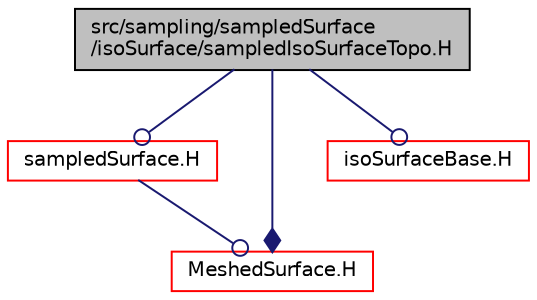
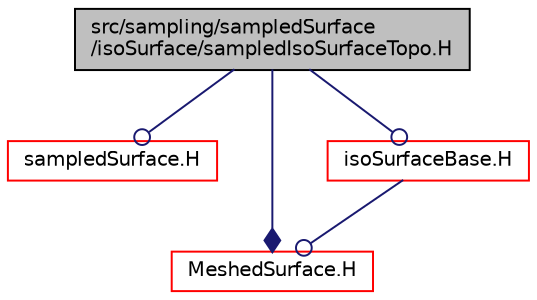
(186, 212) -> (357, 212)
